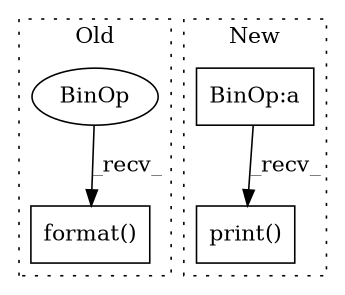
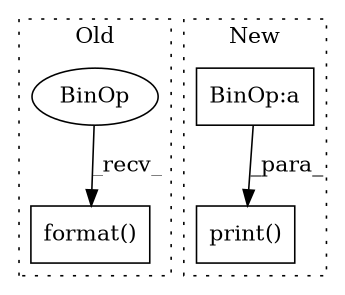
(286, 166) -> (287, 166)
